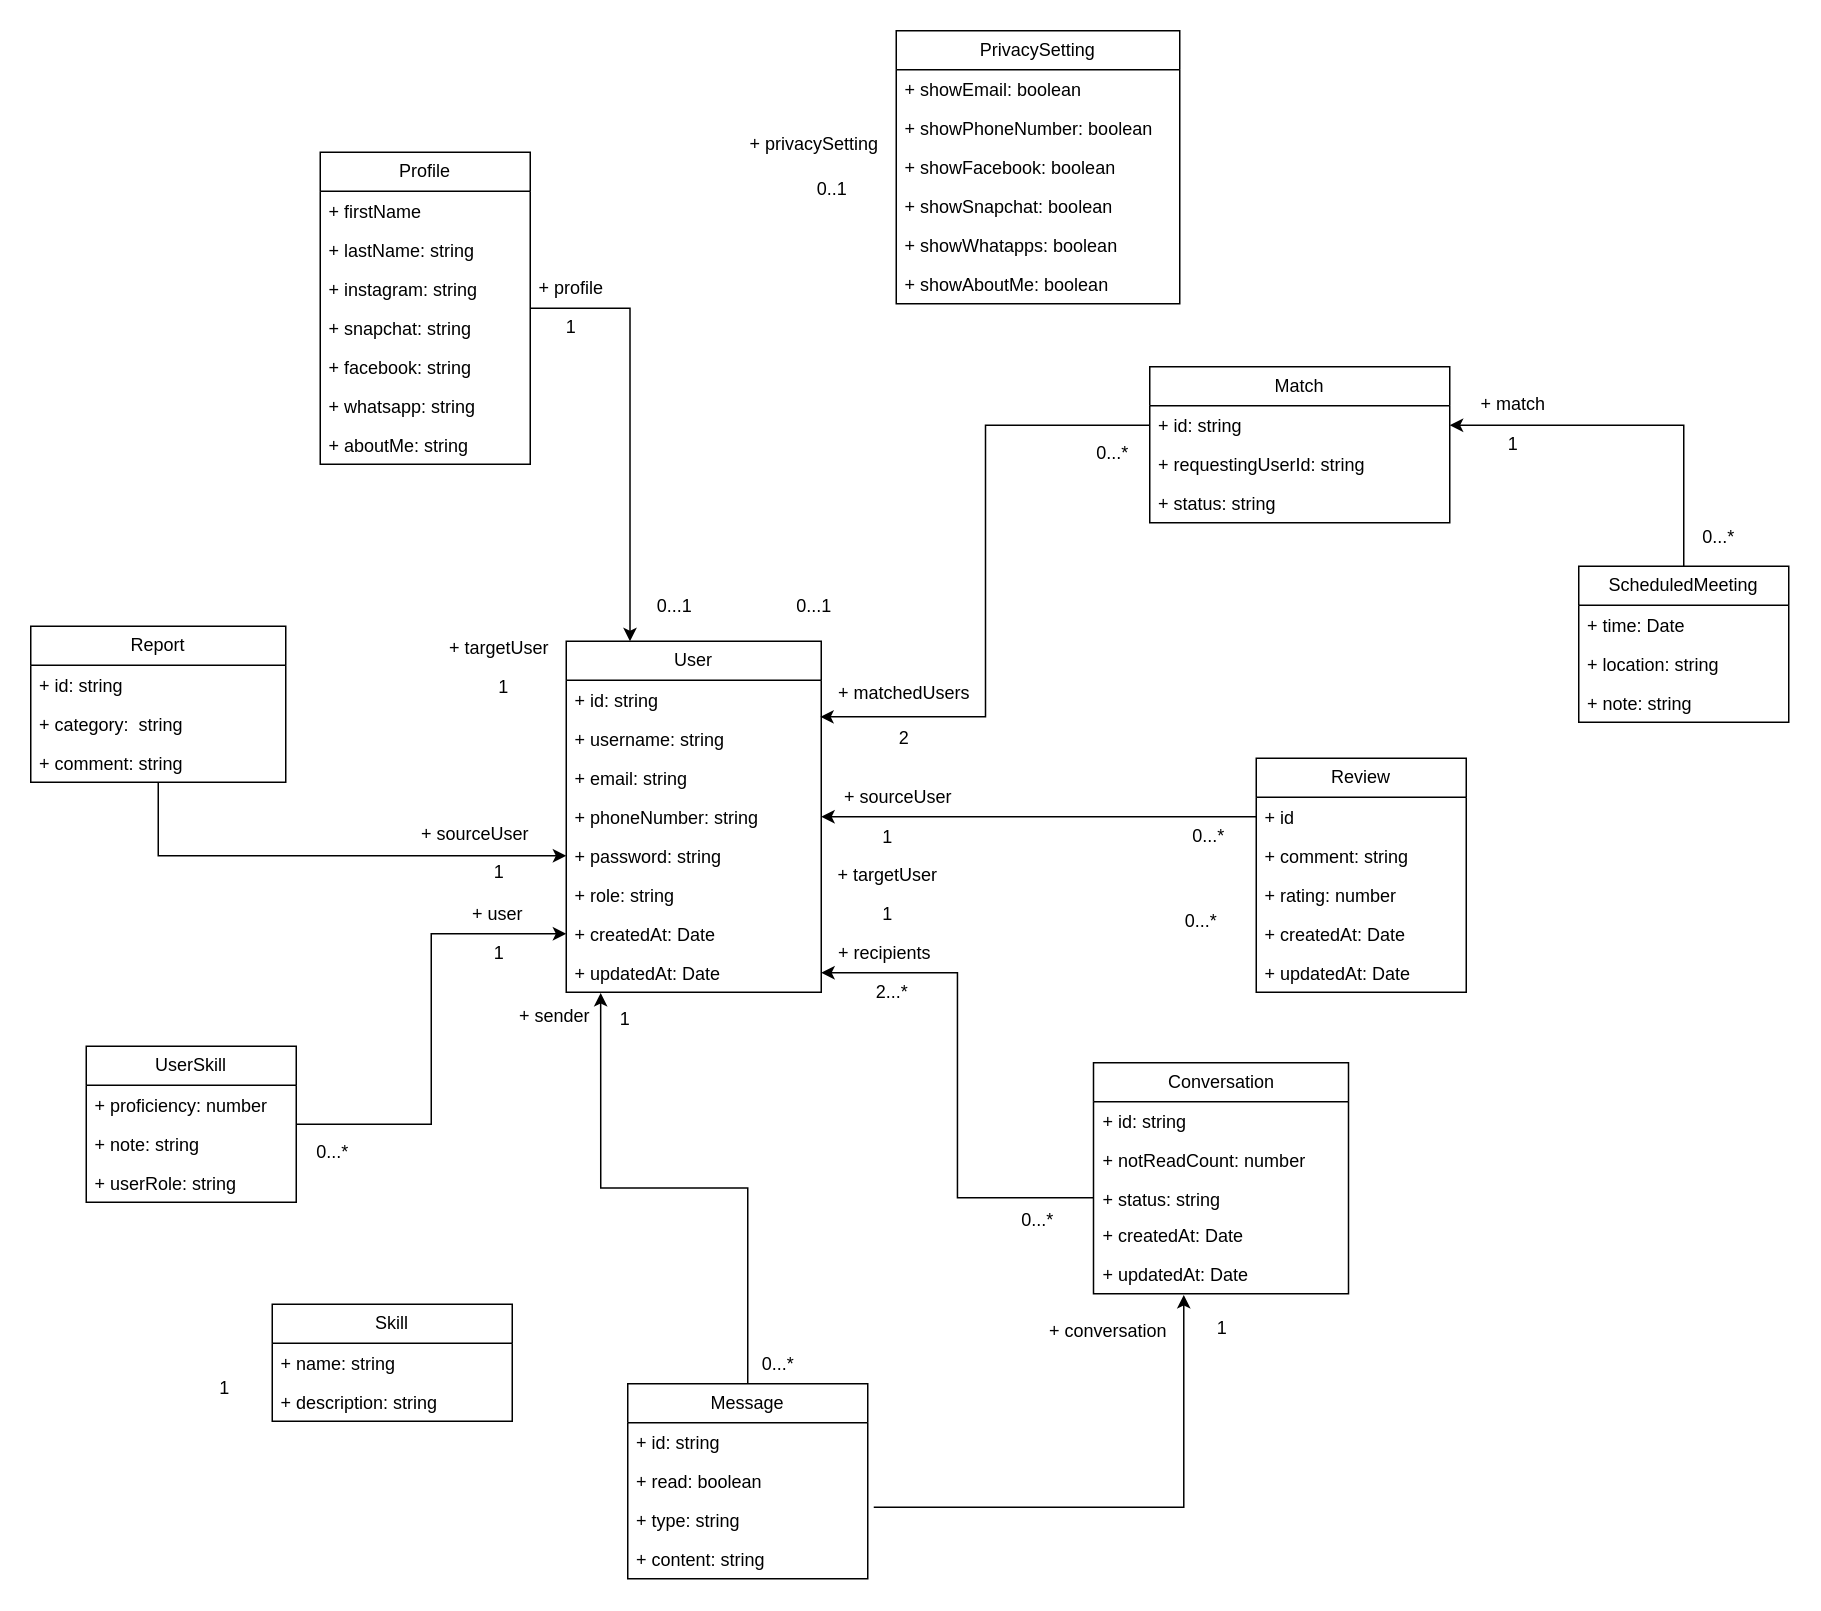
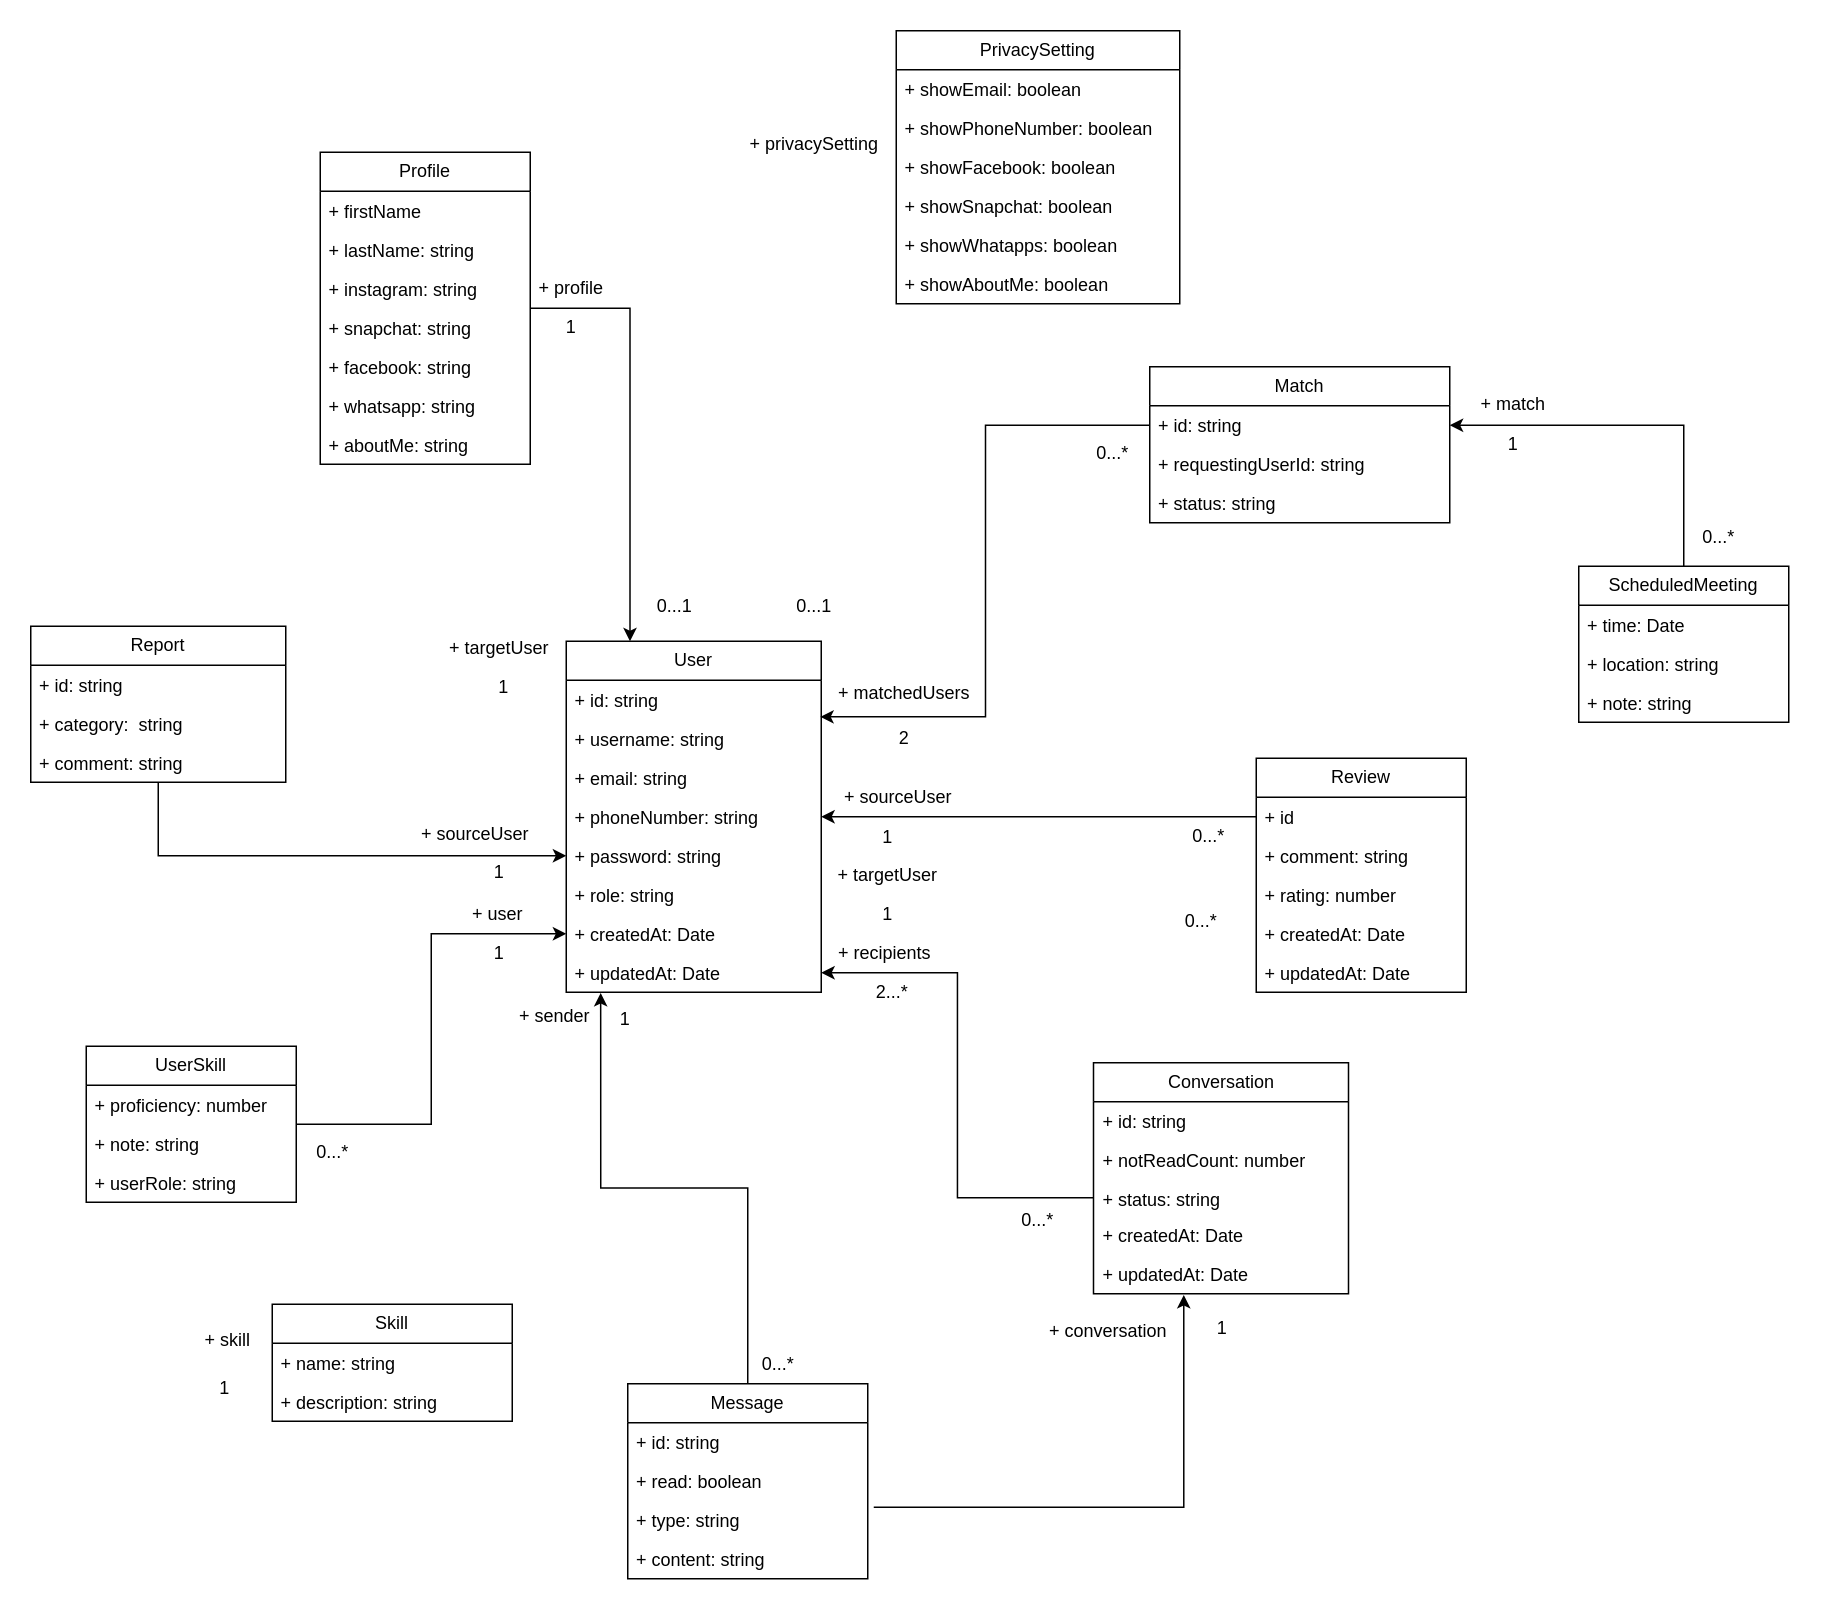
(832, 190) -> none
none -> (227, 1340)
